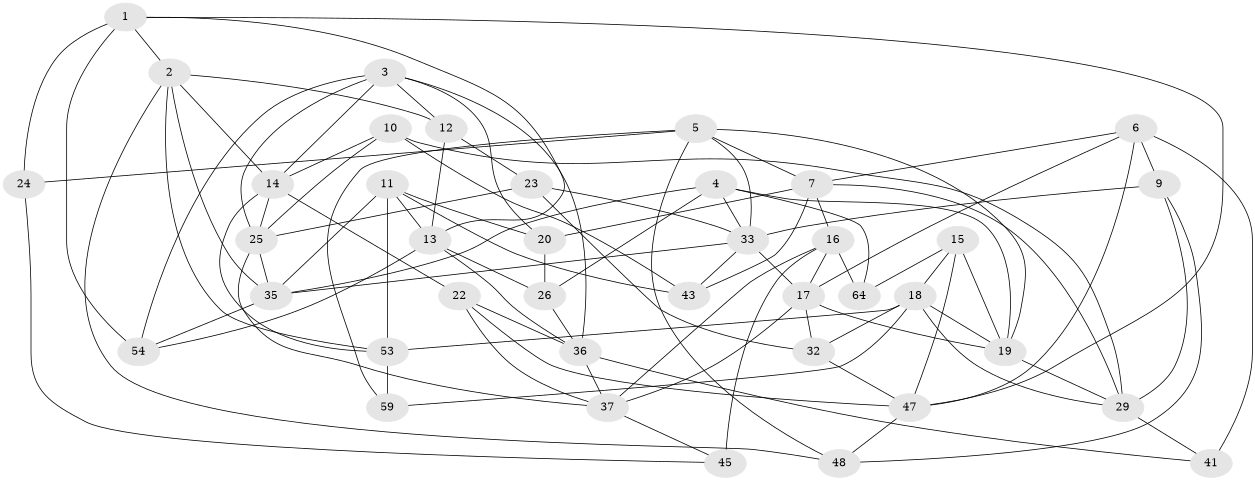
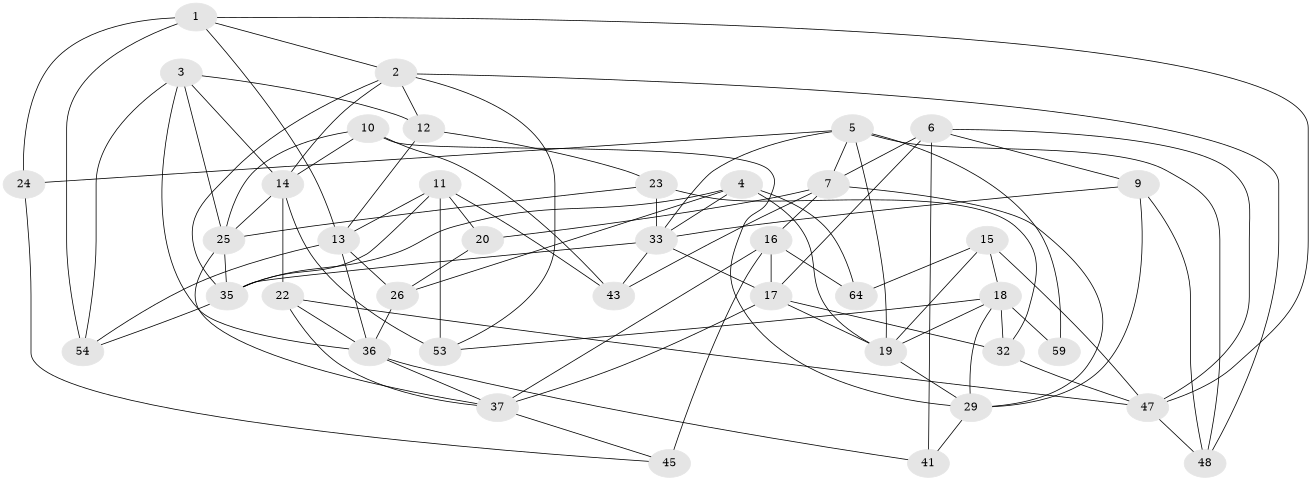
(488, 137) -> none
(387, 380) -> none
